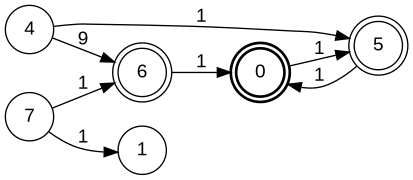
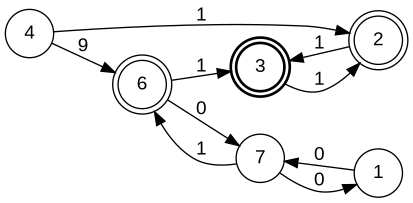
(378, 46) -> (378, 40)
(260, 72) -> (260, 67)
none -> (198, 119)
(83, 138) -> (319, 180)
none -> (326, 167)
